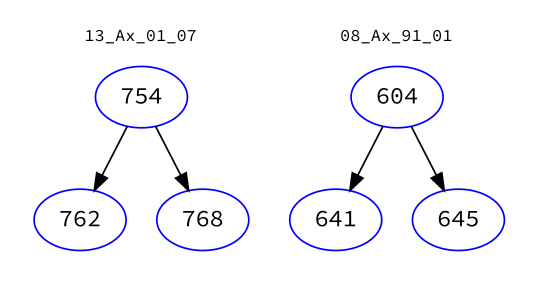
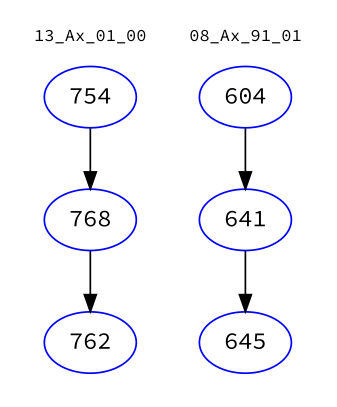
(141, 37) -> (91, 37)
(115, 151) -> (90, 273)
(424, 151) -> (245, 273)
